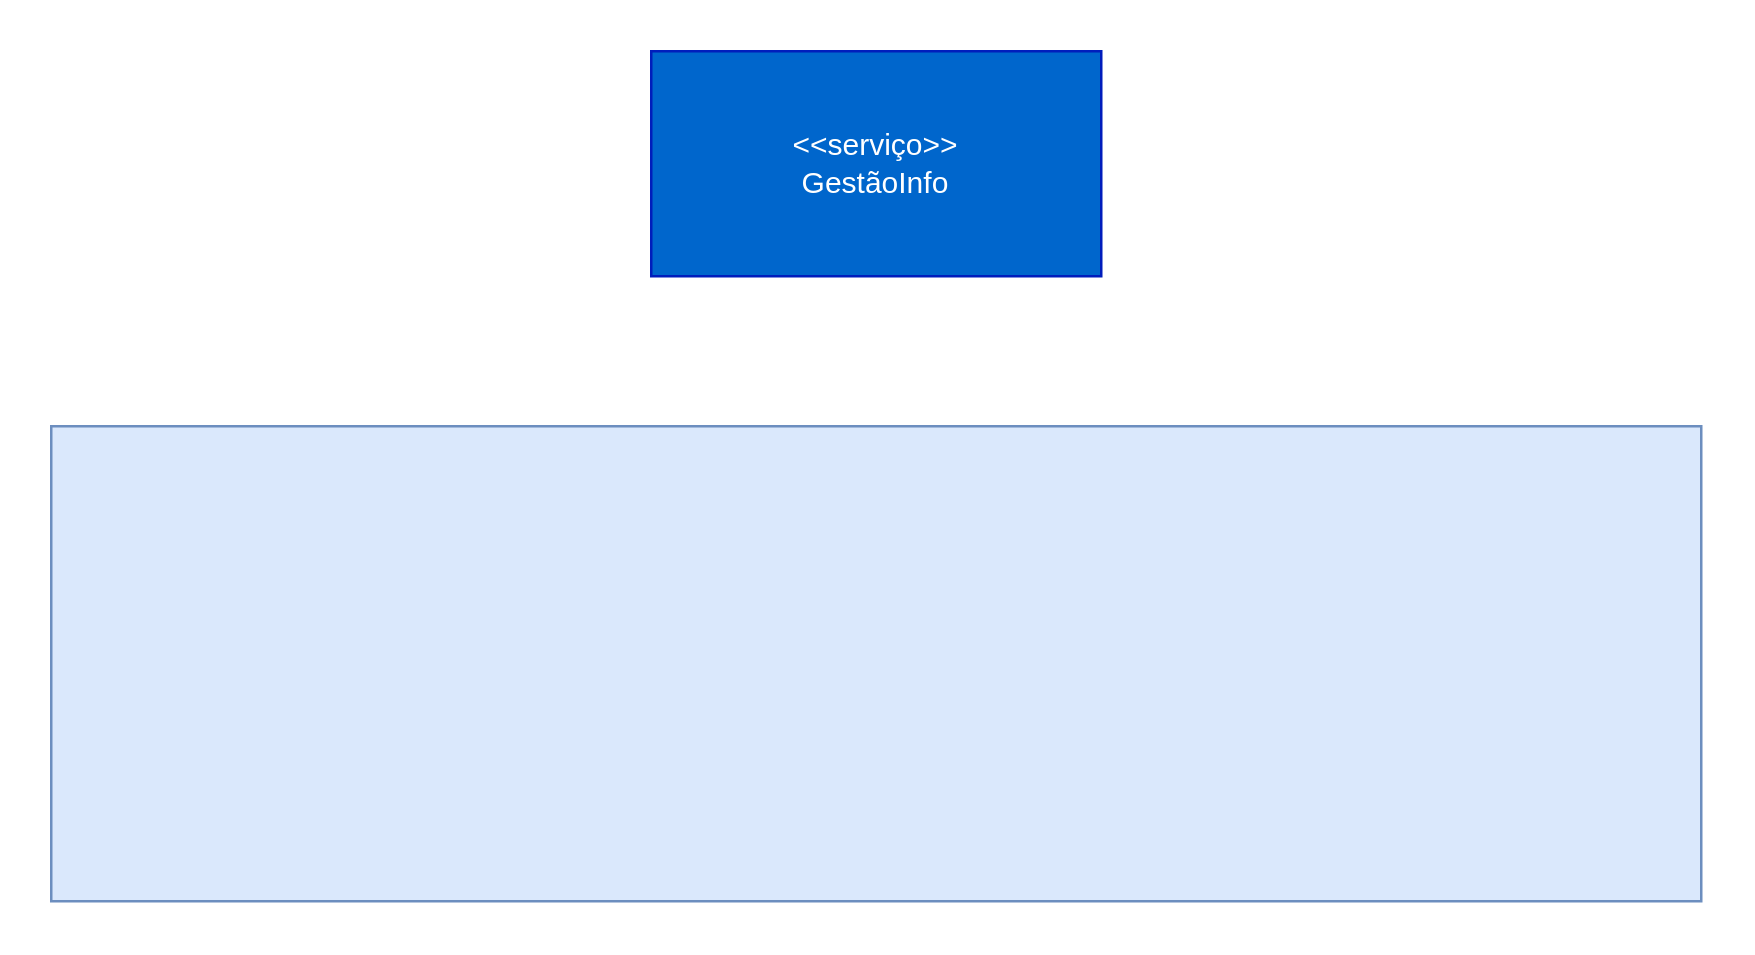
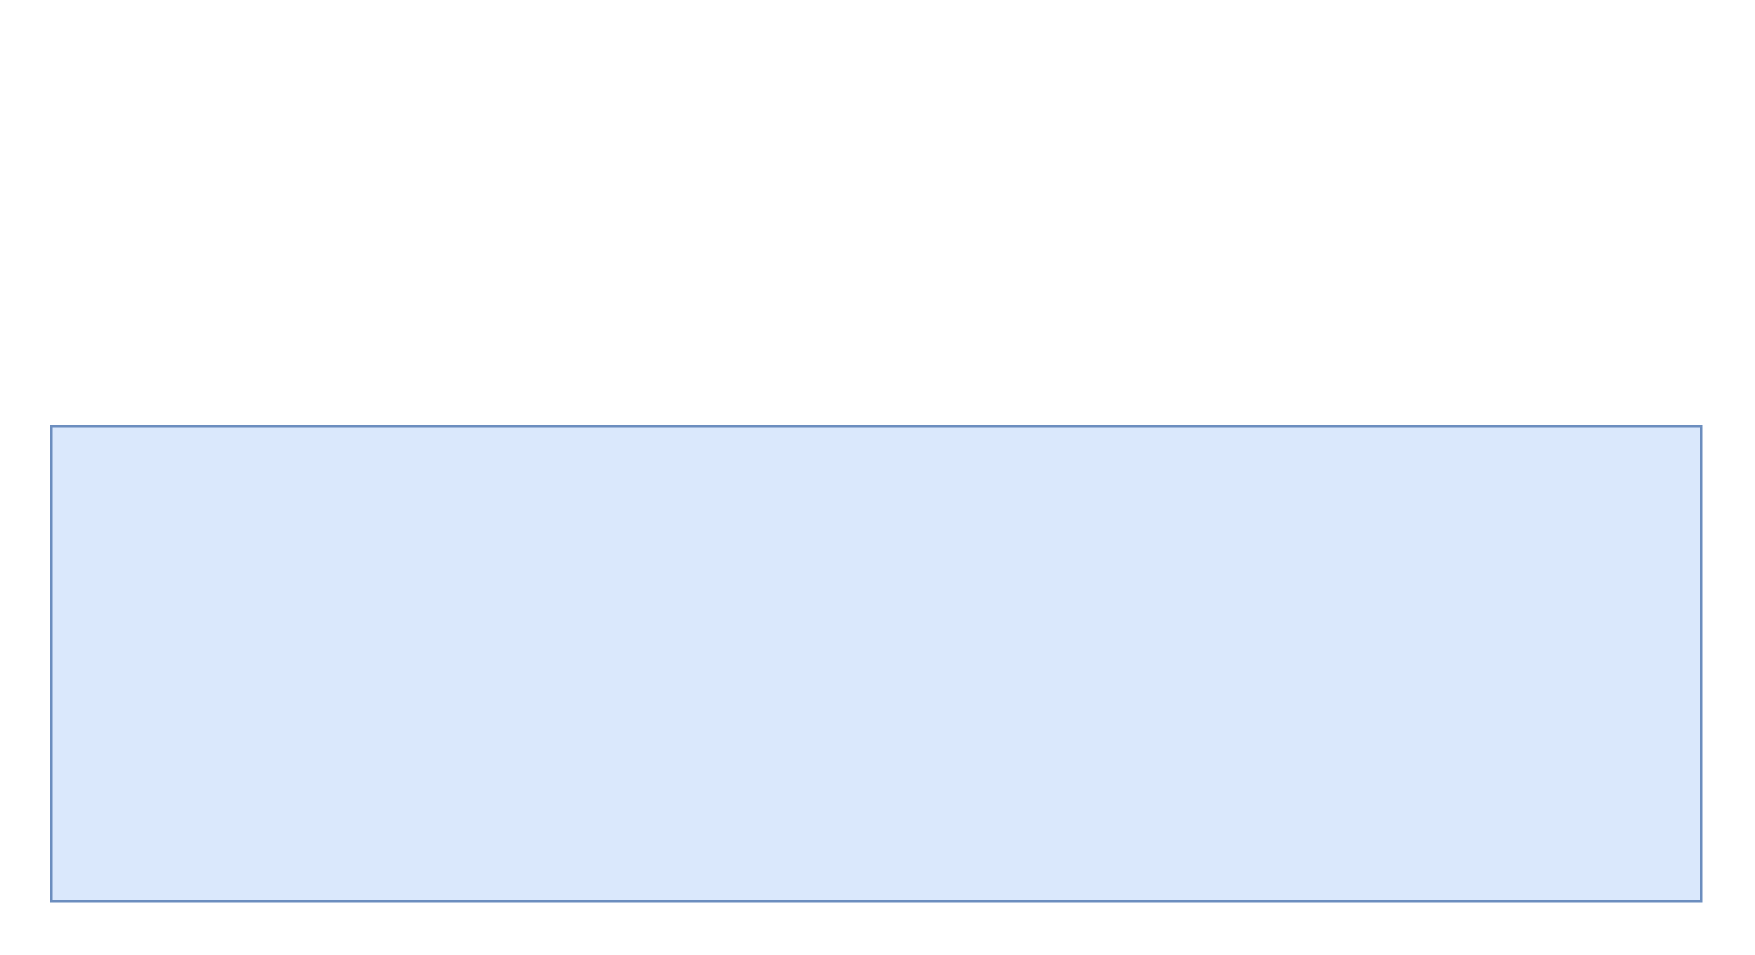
(876, 164) -> none
